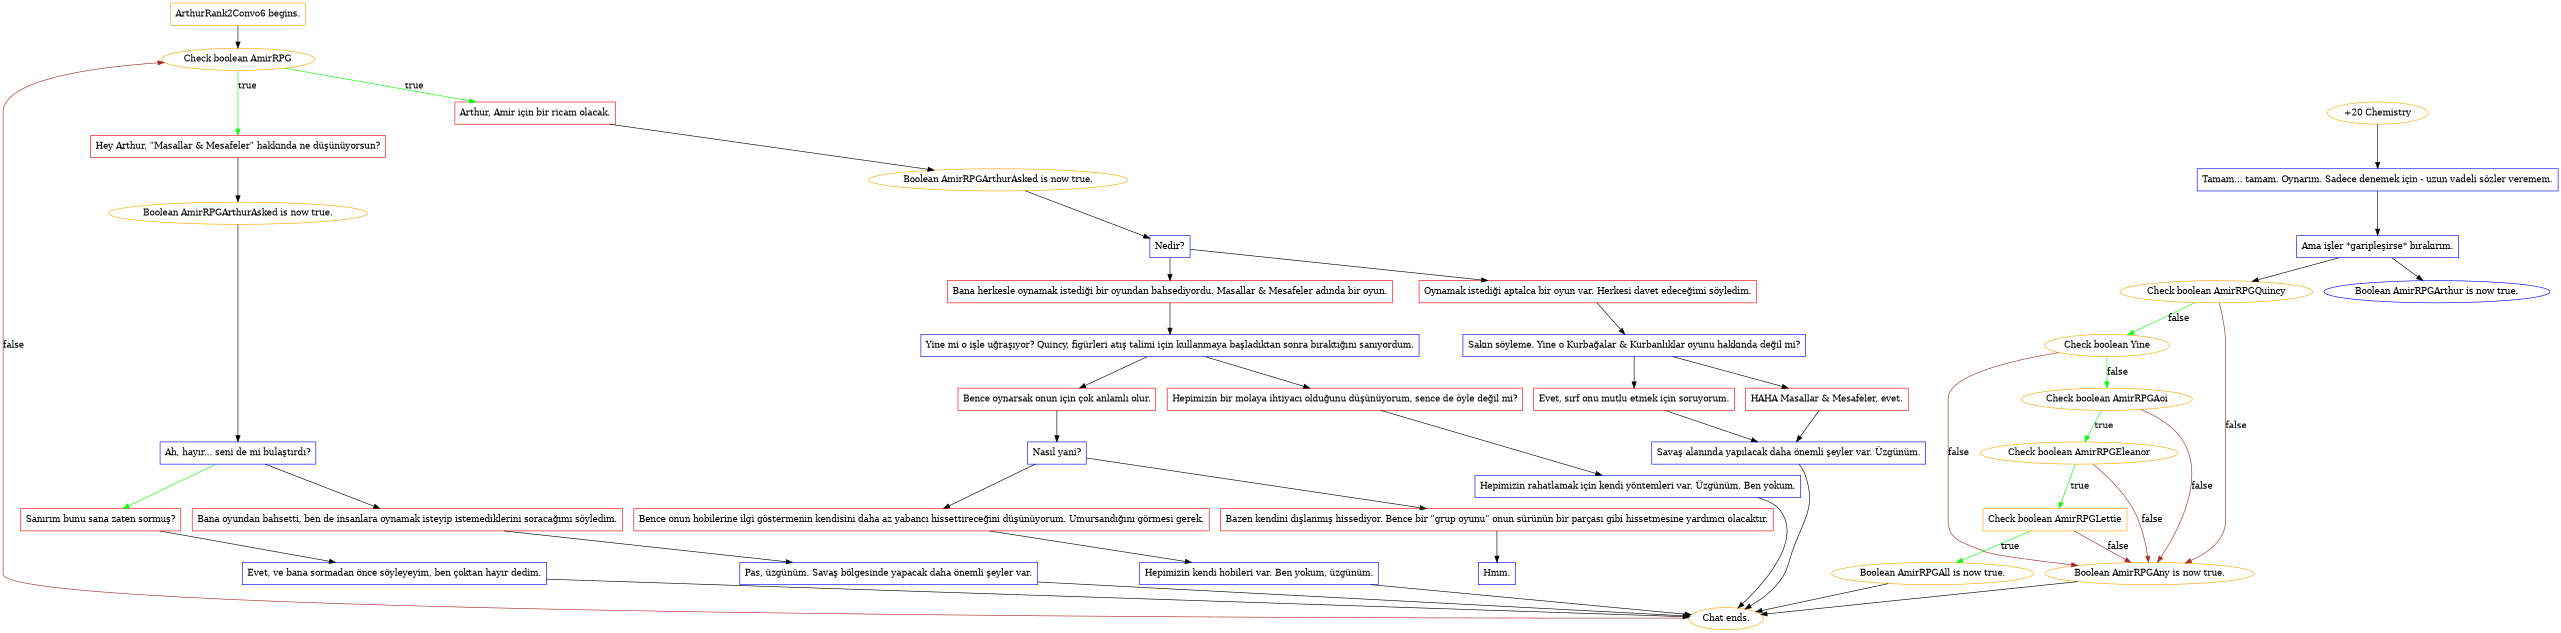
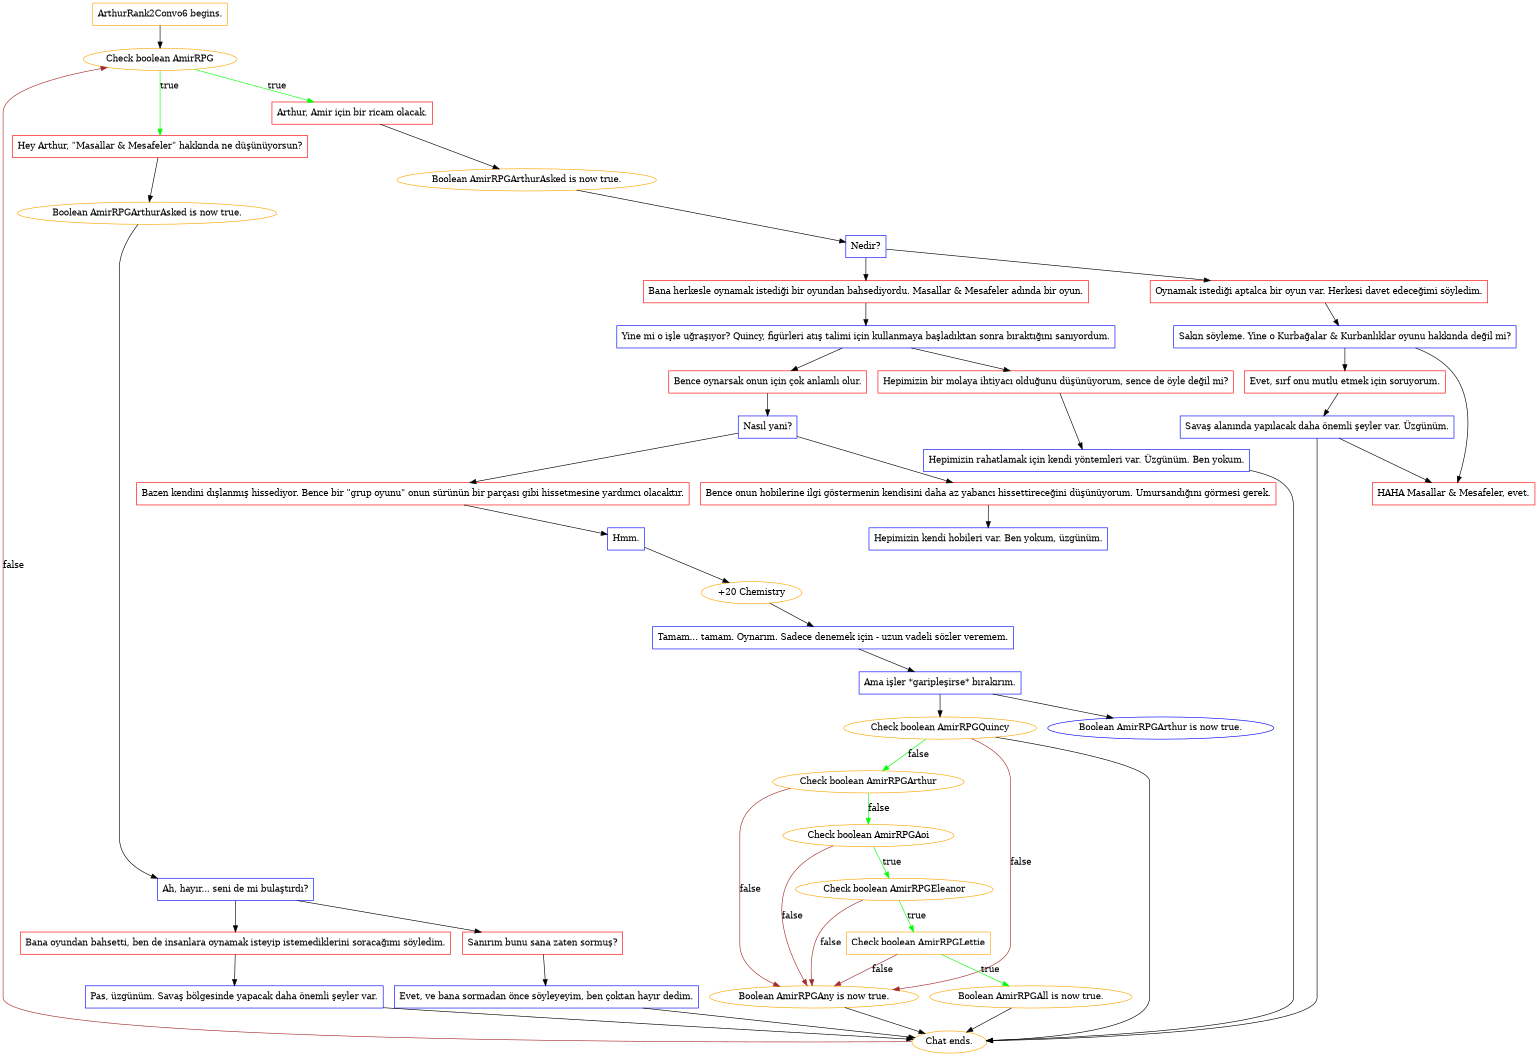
(2107, 345) -> (868, 782)
(1810, 424) -> (1382, 459)
(172, 485) -> (386, 916)
none -> (684, 564)
(1528, 599) -> (1150, 893)
